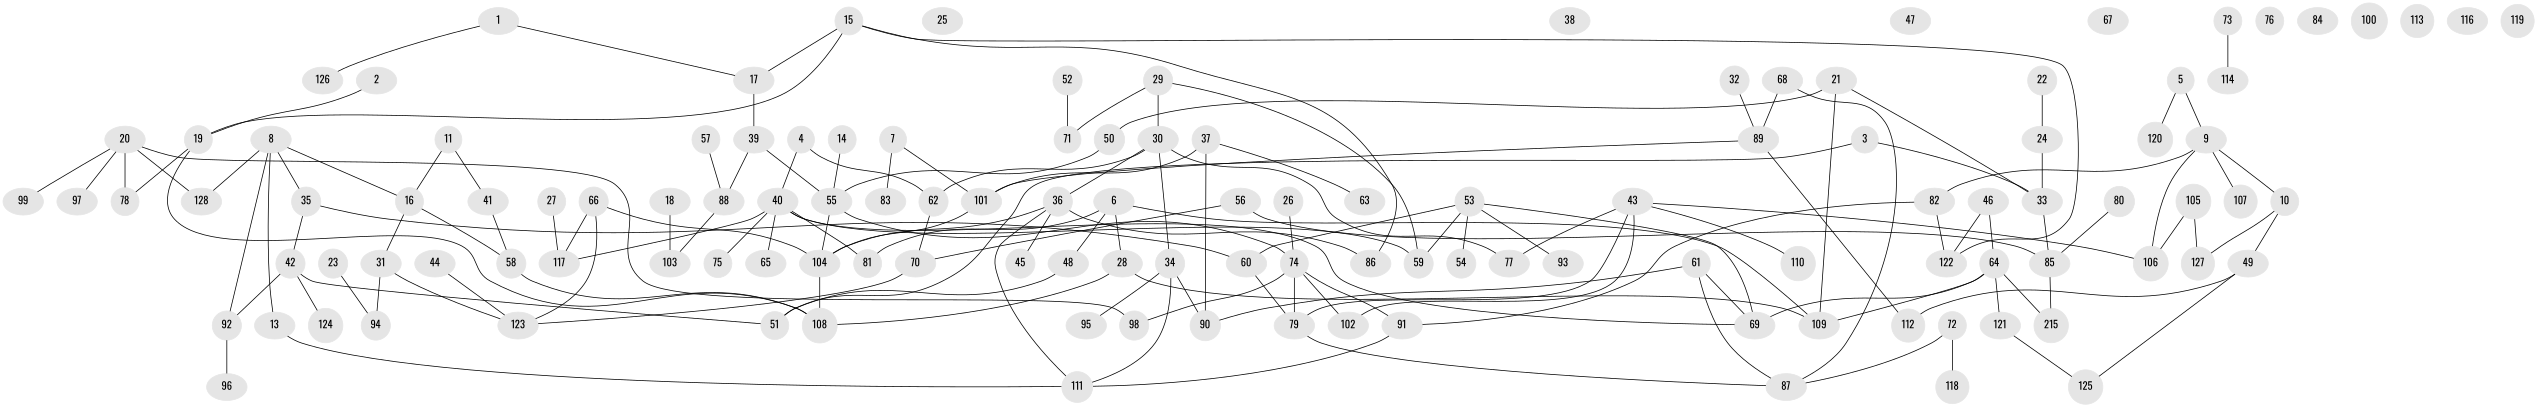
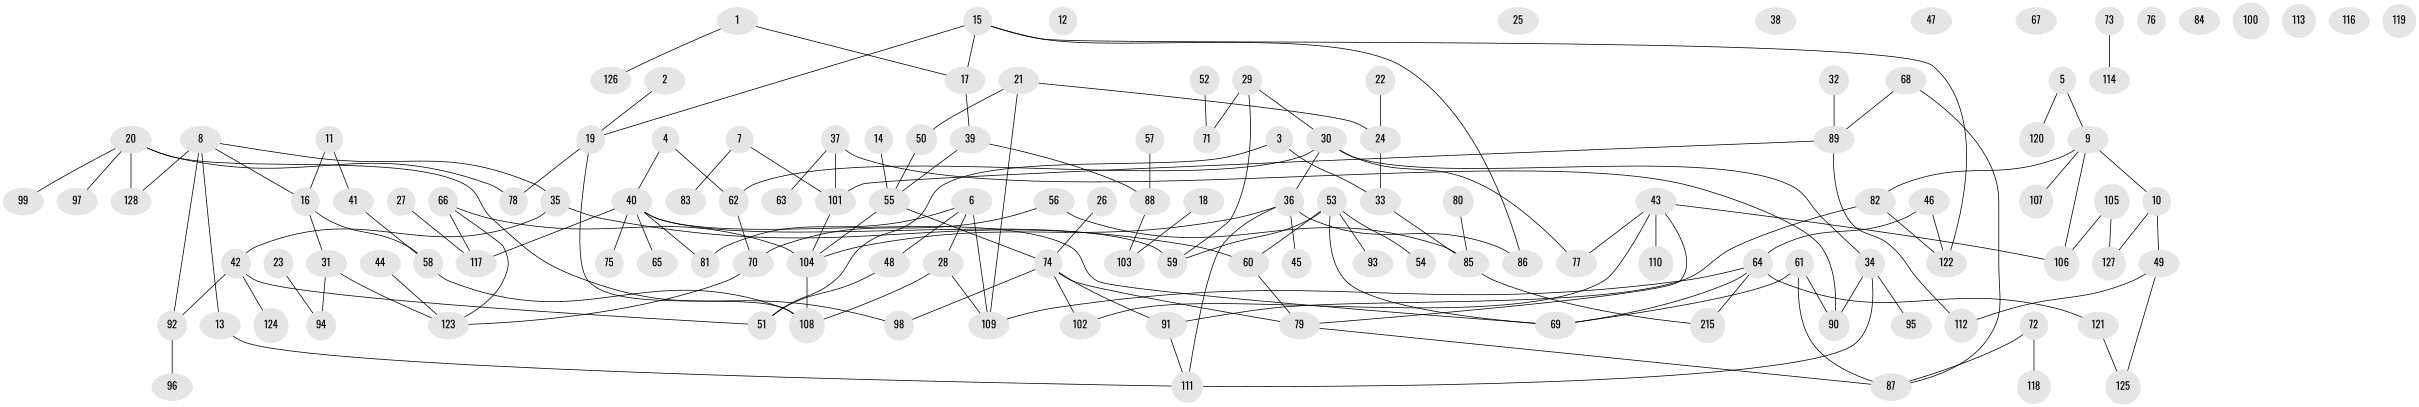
none -> (1063, 21)
(1940, 140) -> (1196, 100)
